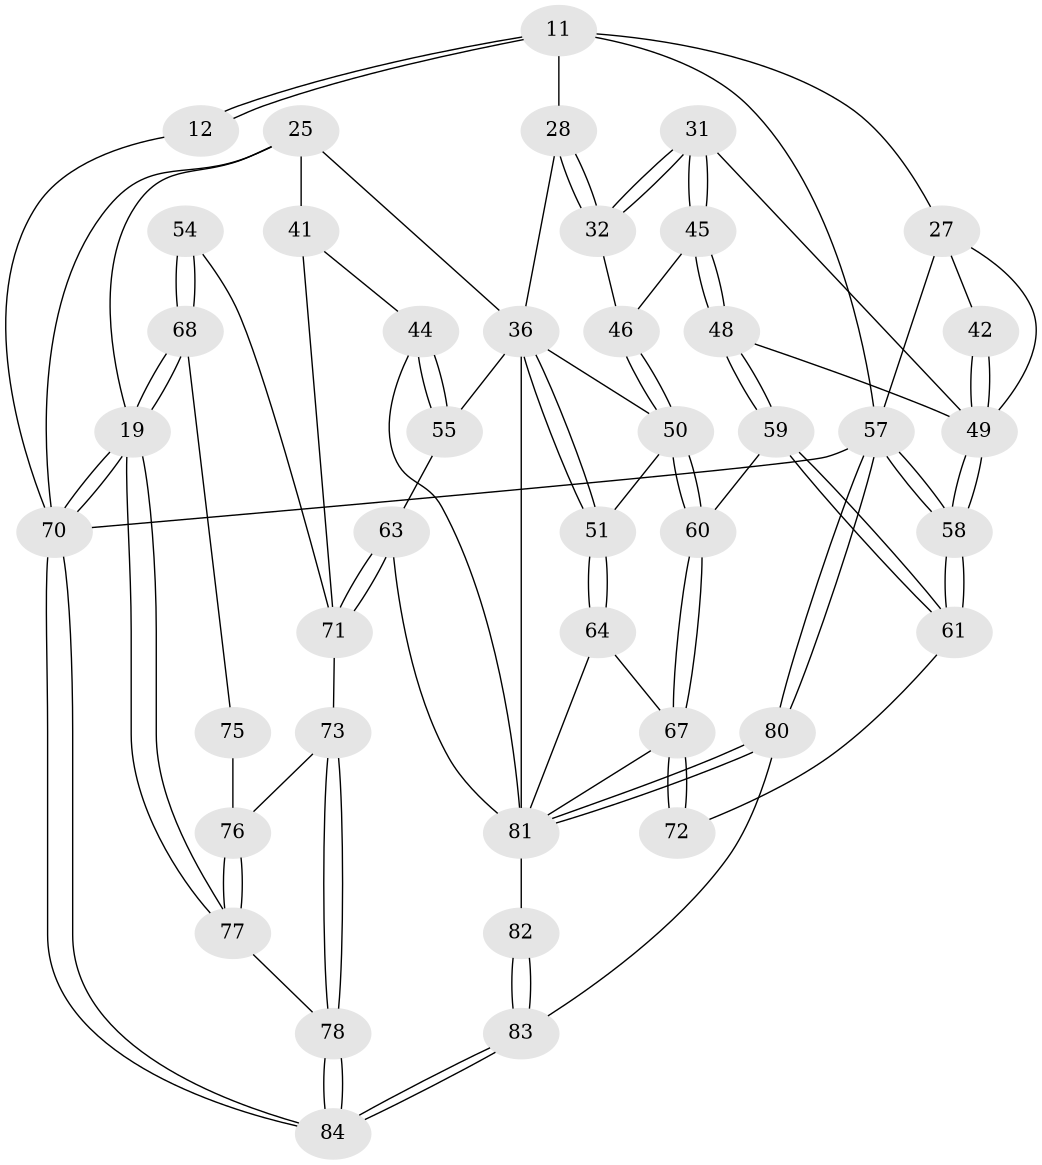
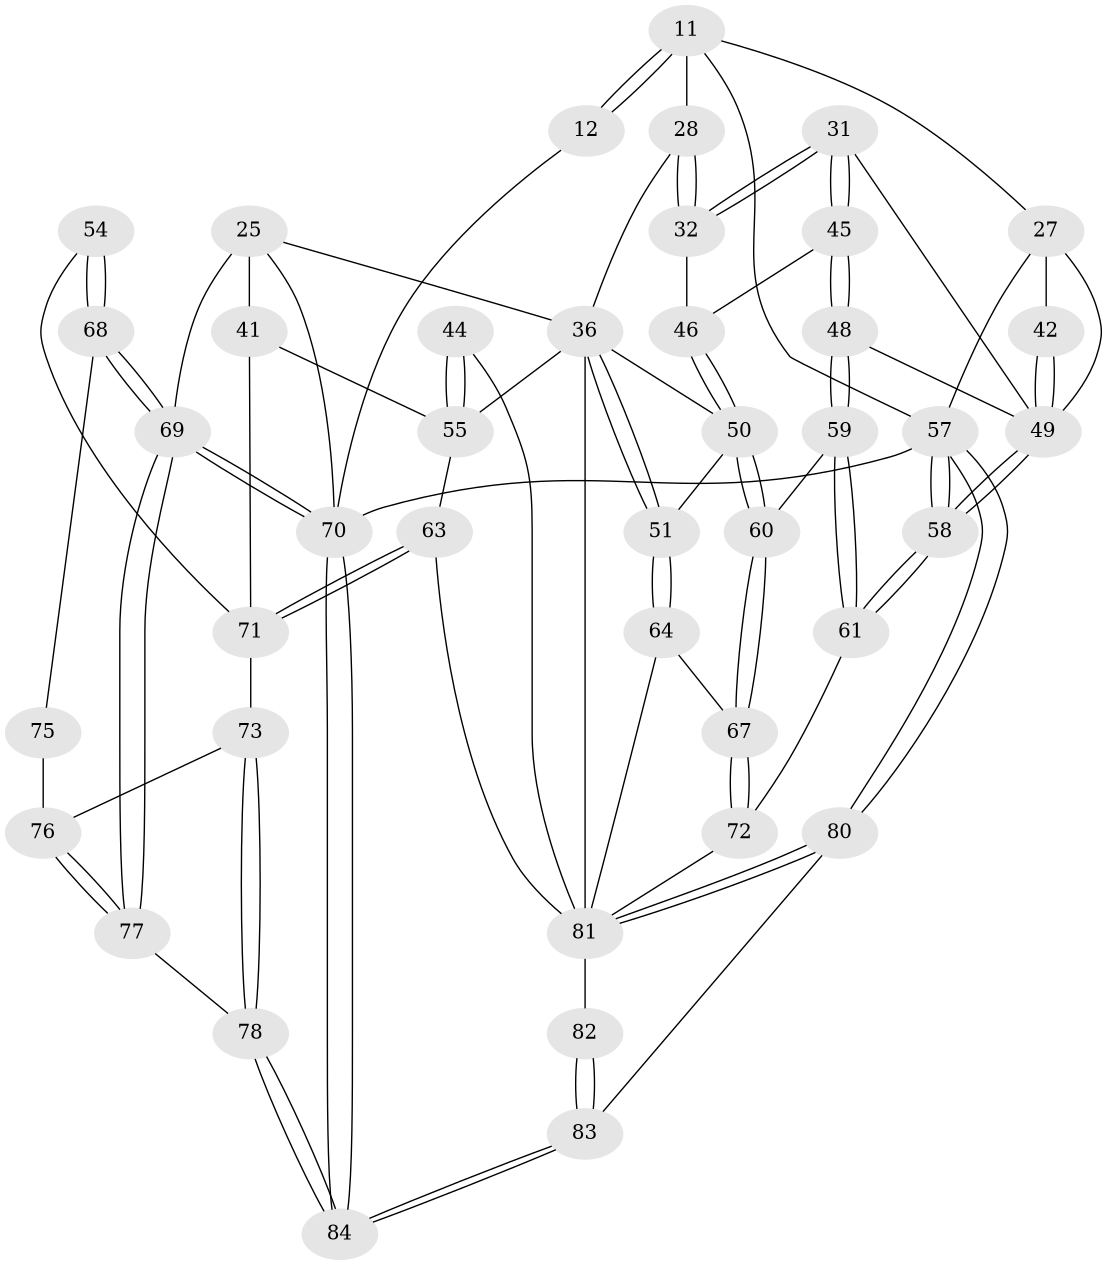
(361, 281) -> (352, 382)
(133, 432) -> (173, 432)
(599, 783) -> (662, 883)
